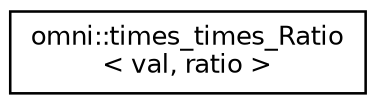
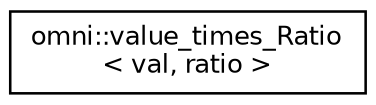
(188, 52) -> (188, 52)
